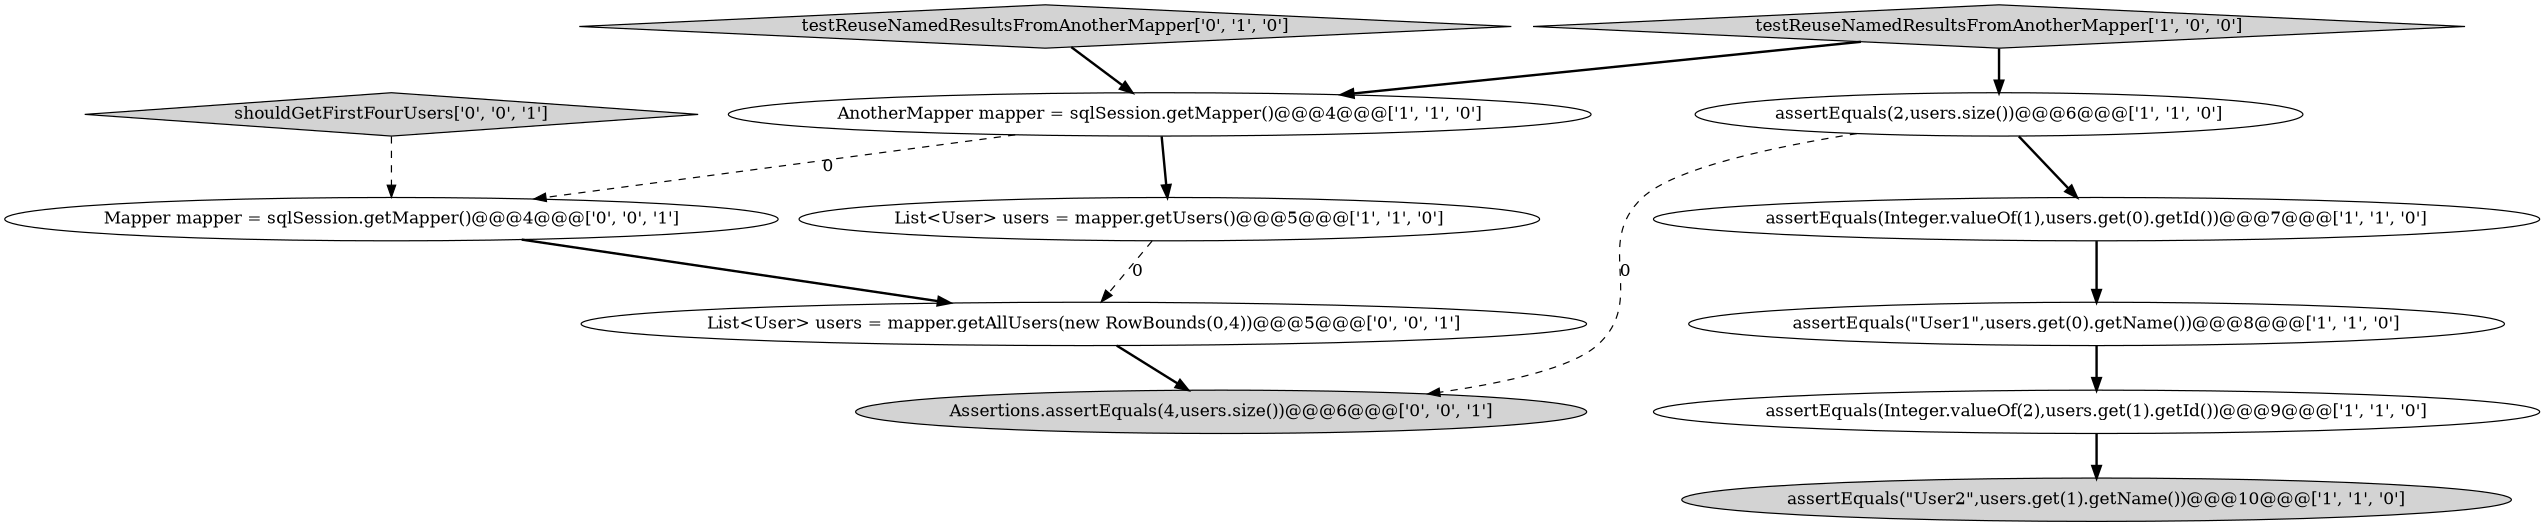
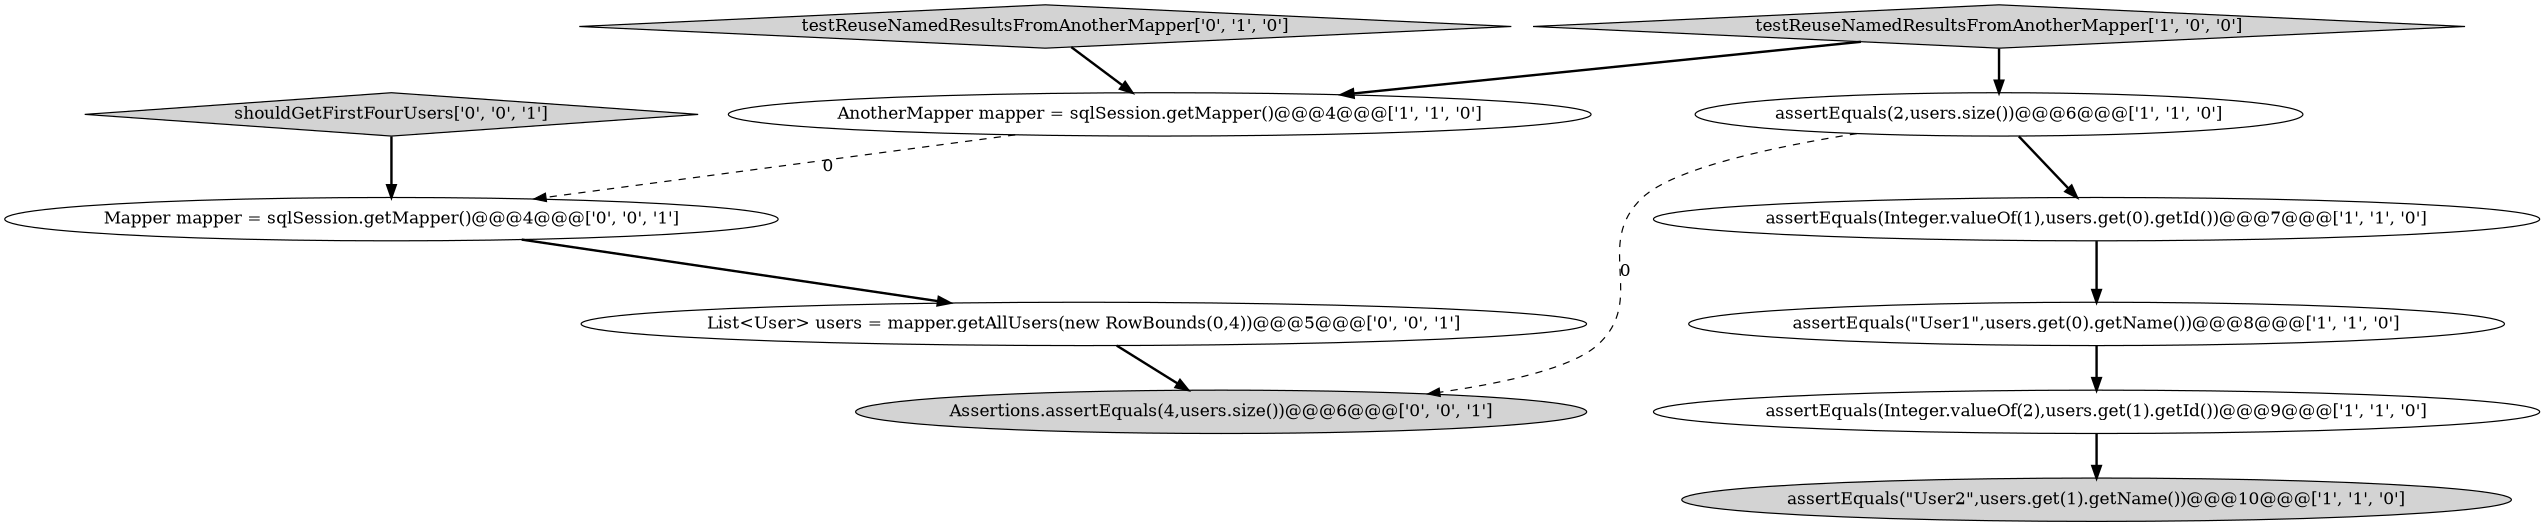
(391, 161) -> (391, 161)
(1169, 219) -> none
